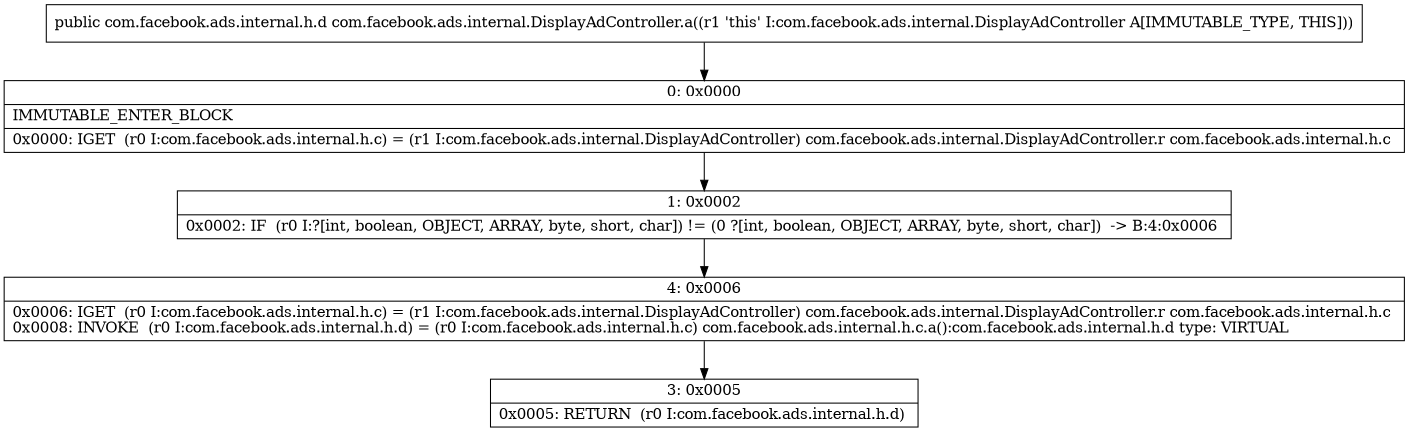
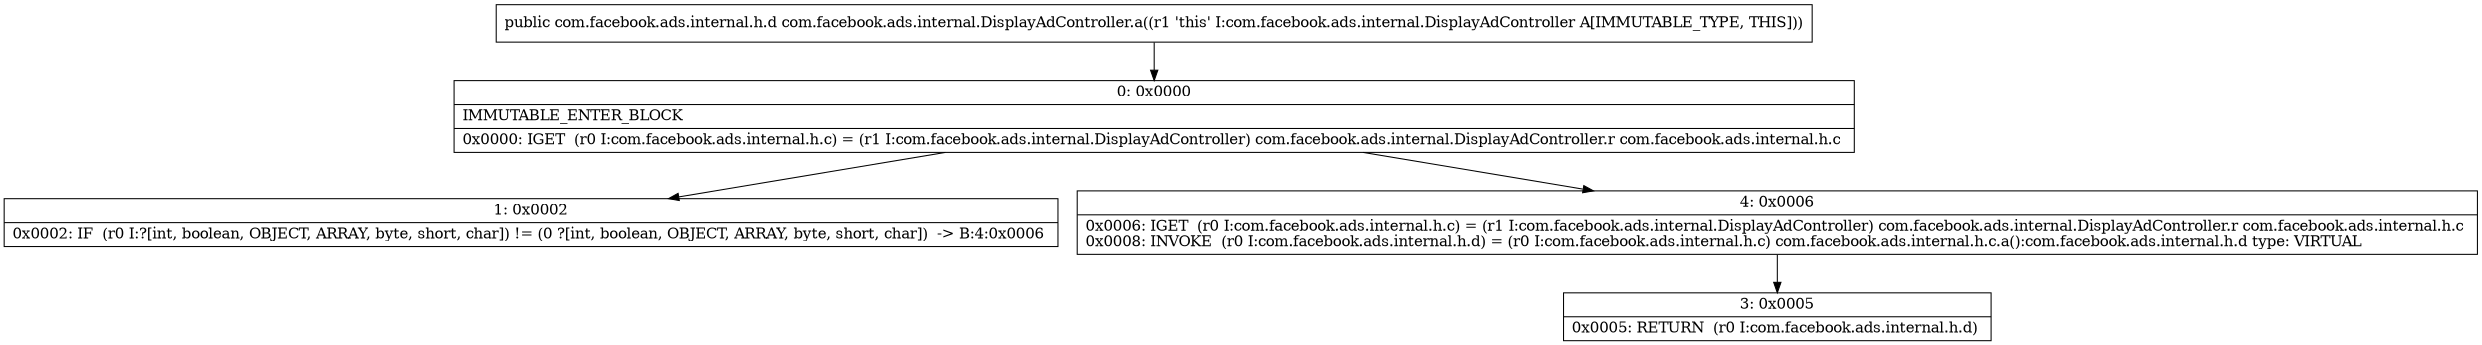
(704, 253) -> (1473, 171)
